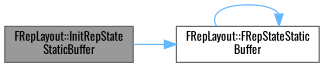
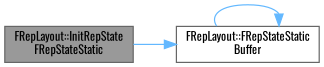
(69, 44) -> (69, 44)
